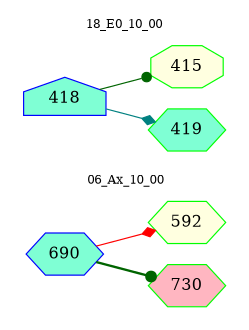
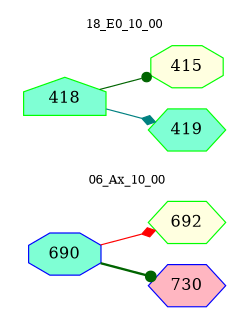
(65, 98) -> (65, 98)
(187, 222) -> (187, 222)
(65, 254) -> (65, 254)
(187, 286) -> (187, 286)
